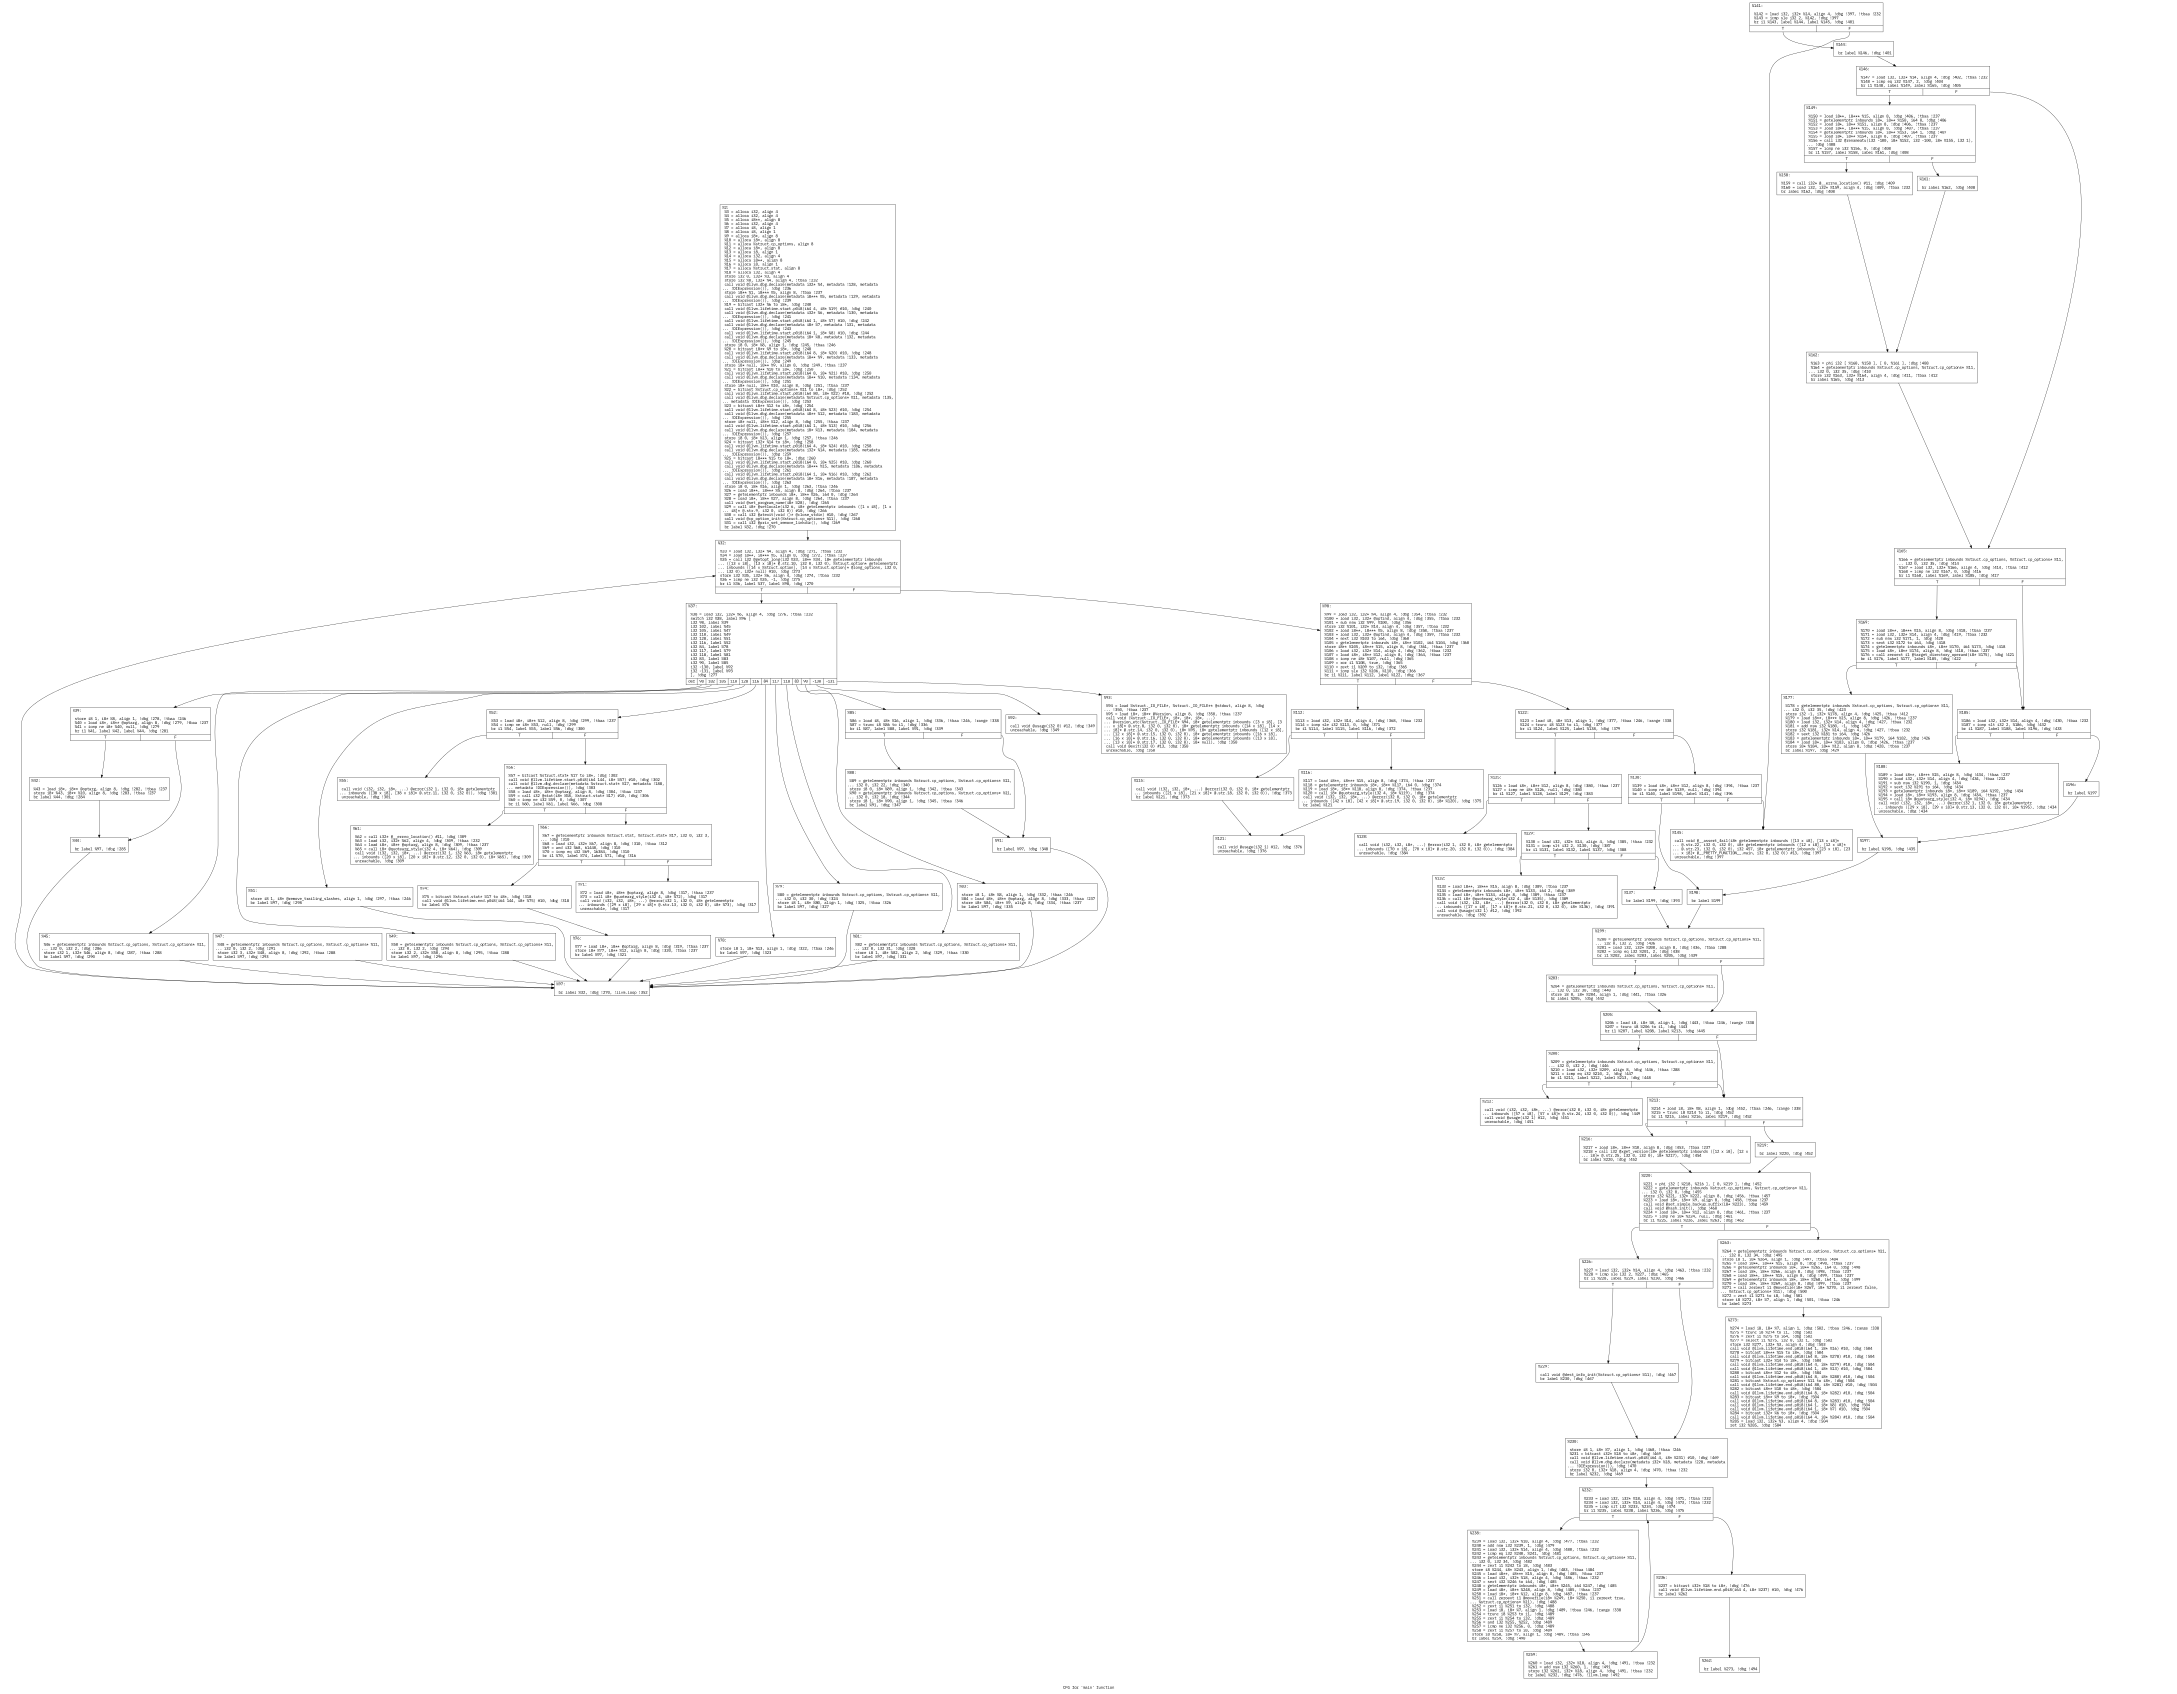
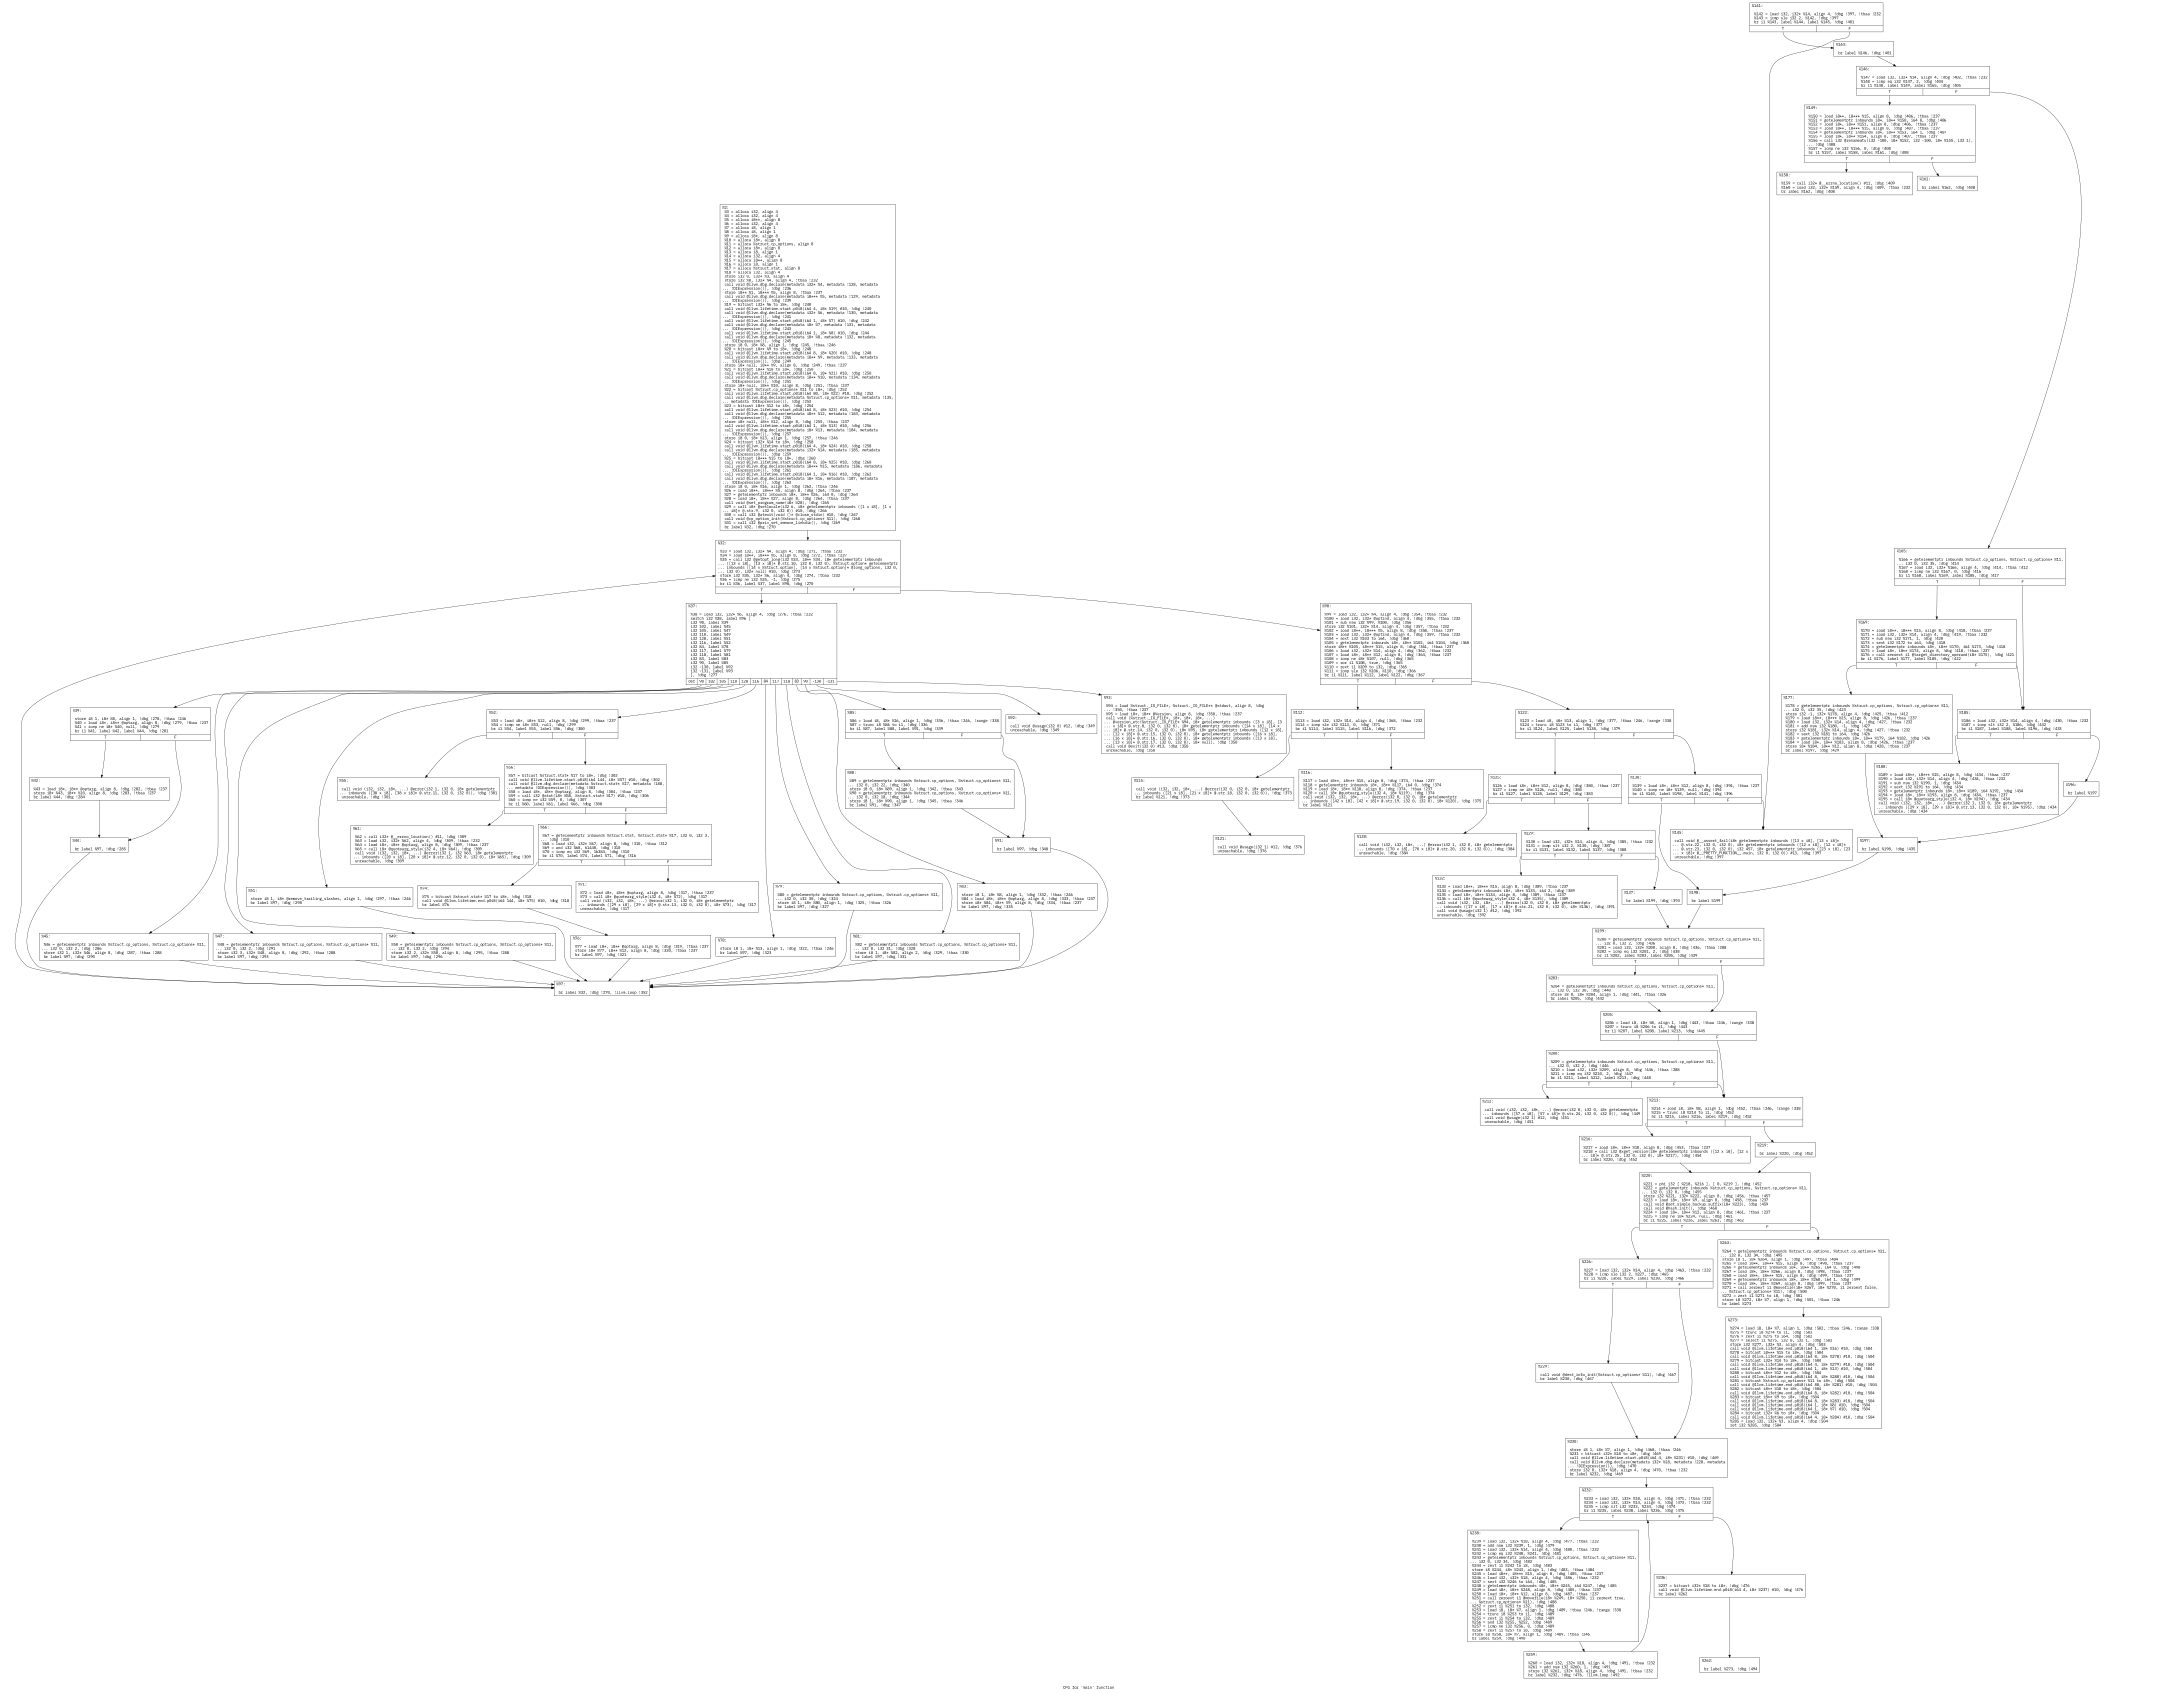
(1892, 368) -> none
none -> (234, 706)
(1314, 822) -> none
(1639, 1044) -> none
